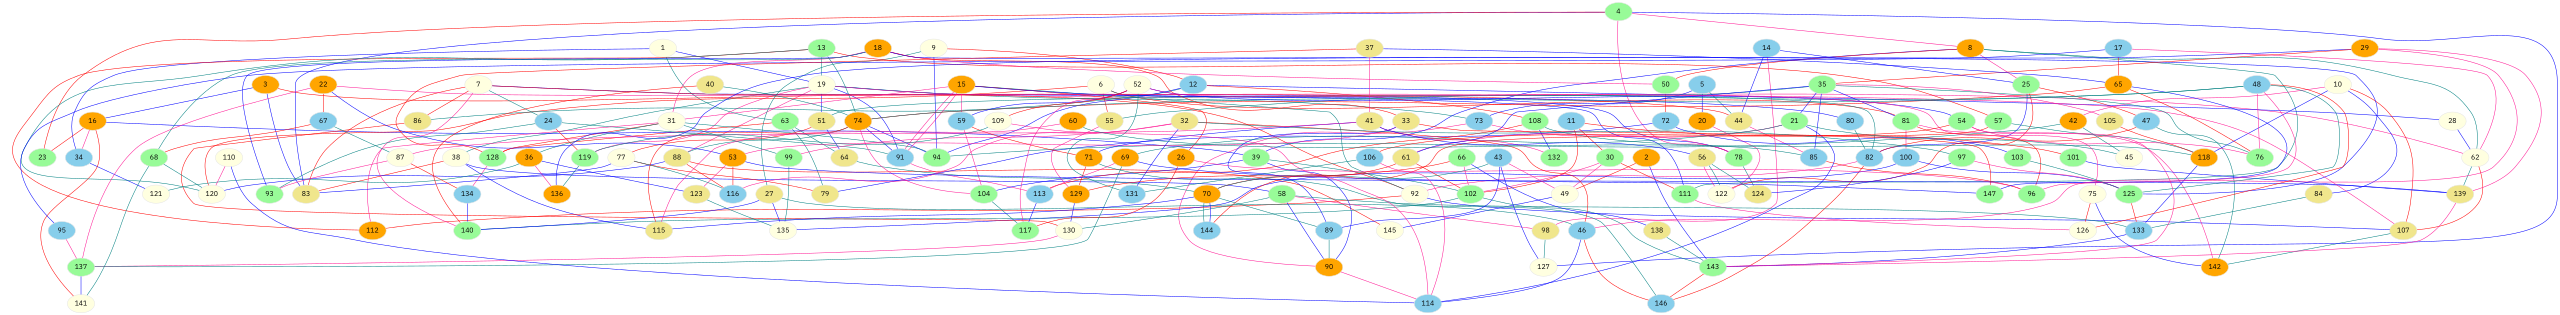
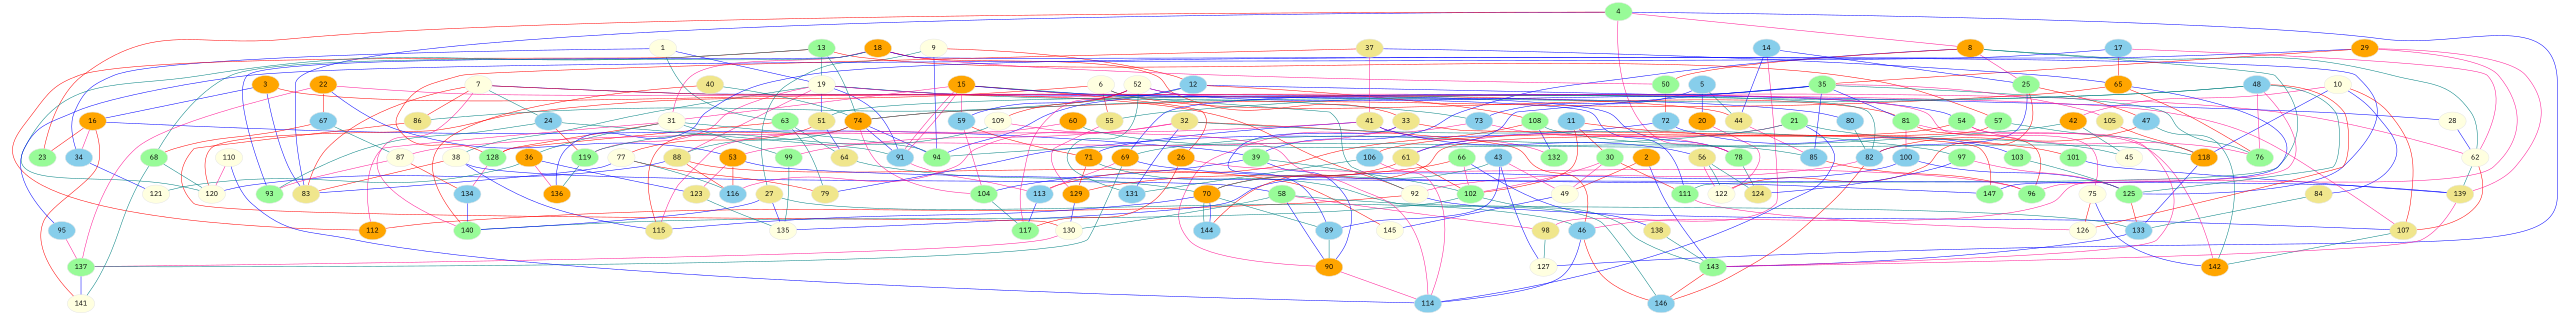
(1805, 108) -> (1462, 95)
